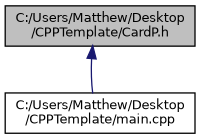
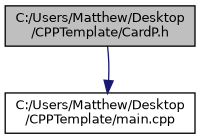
(91, 76) -> (109, 63)
